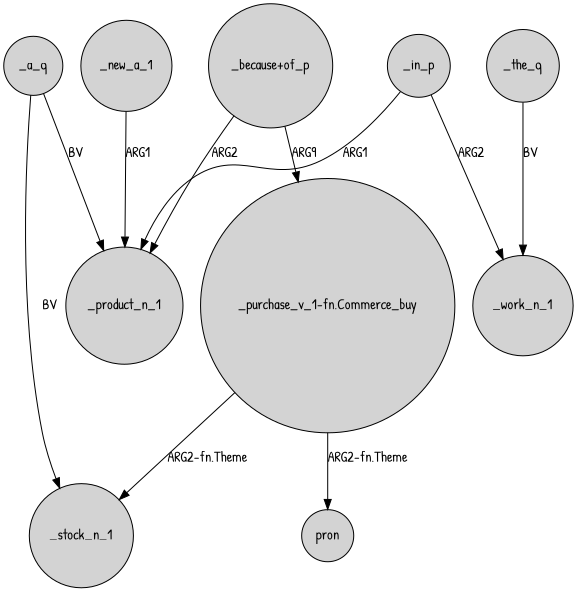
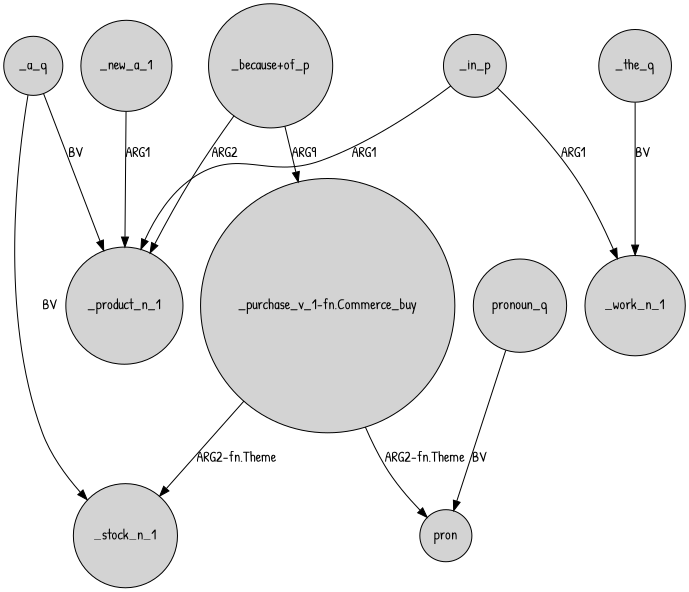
(471, 153) -> (574, 153)
none -> (520, 306)
